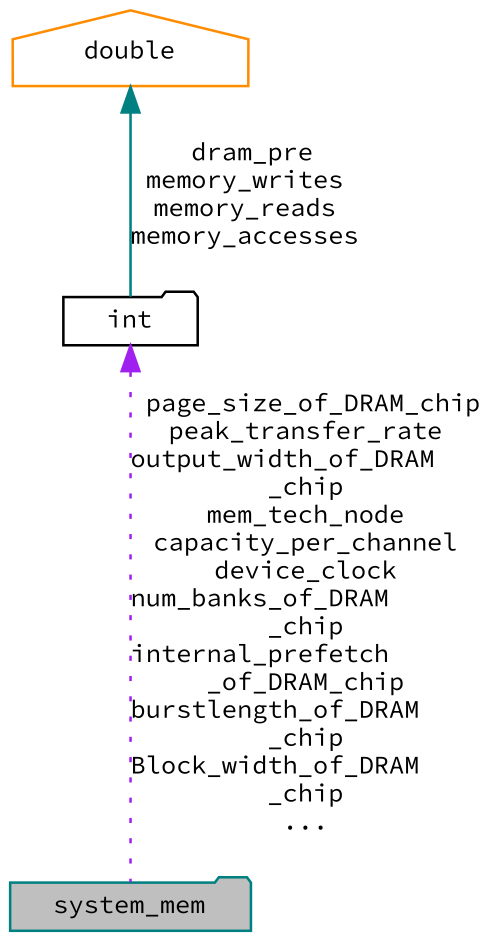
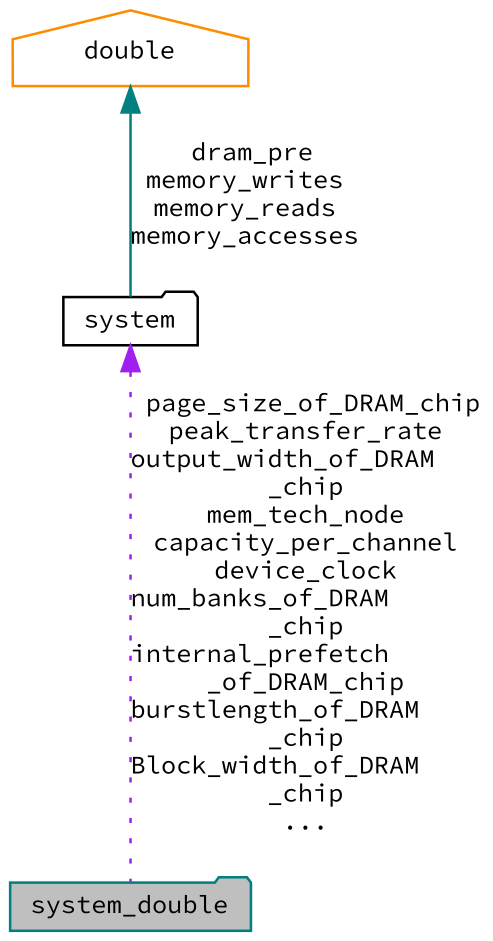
(131, 321) -> (131, 321)
(131, 907) -> (131, 907)
